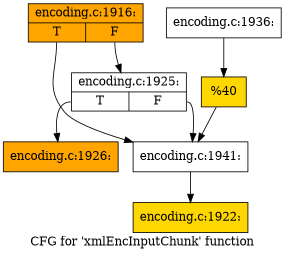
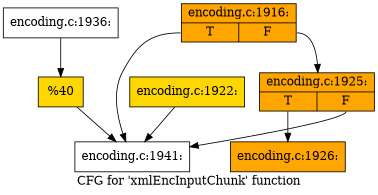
(129, 92) -> (317, 92)
(191, 183) -> (162, 121)
